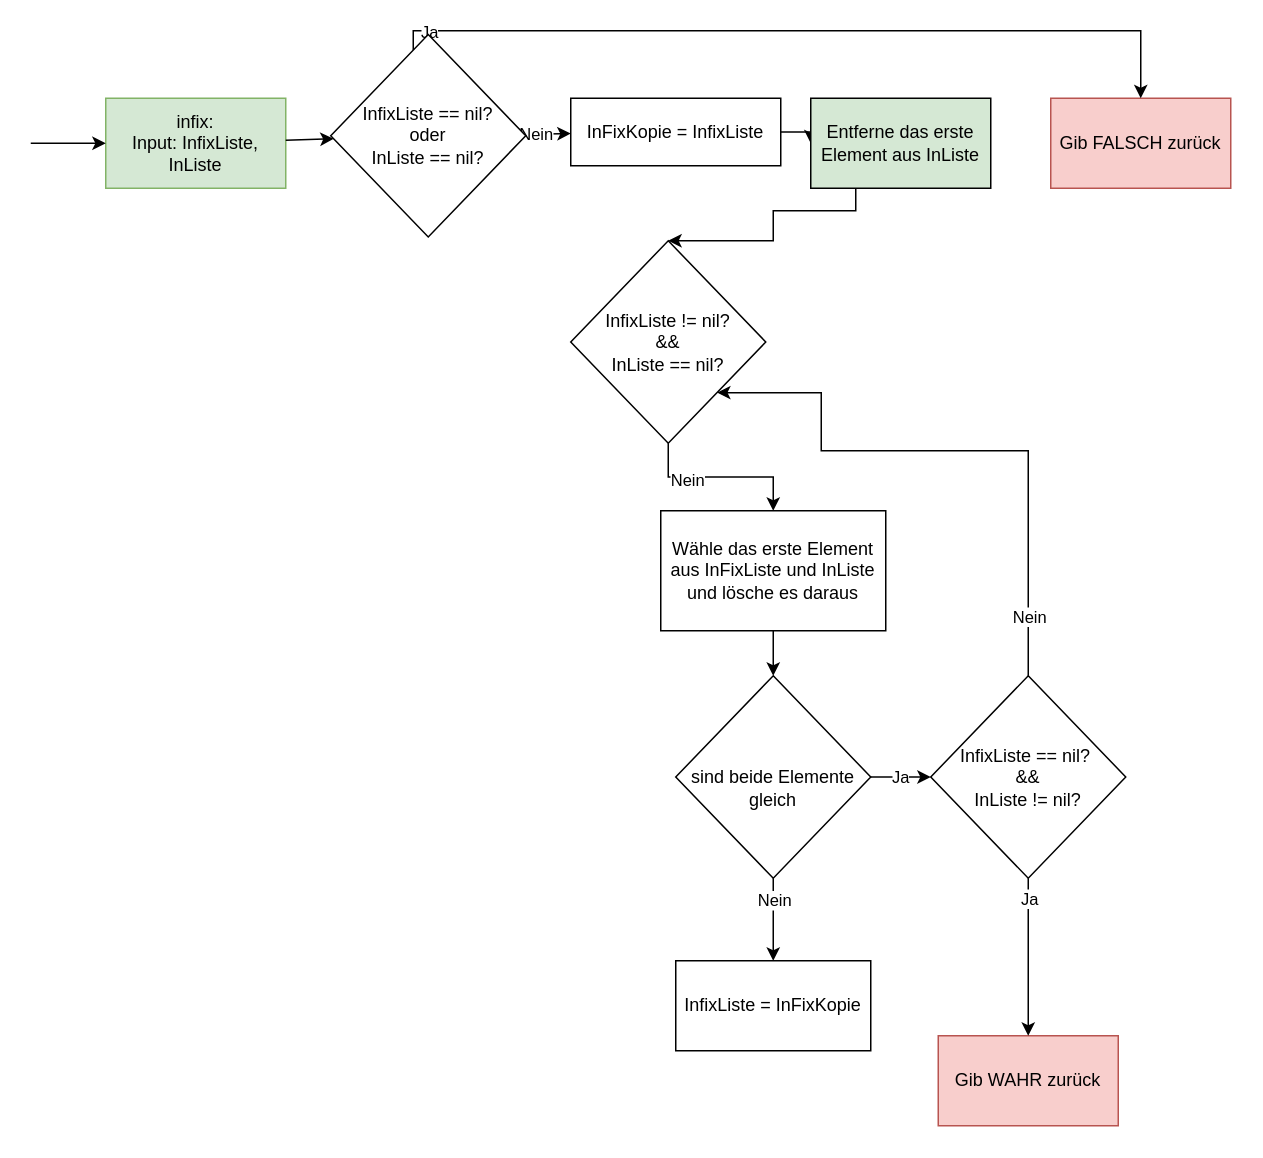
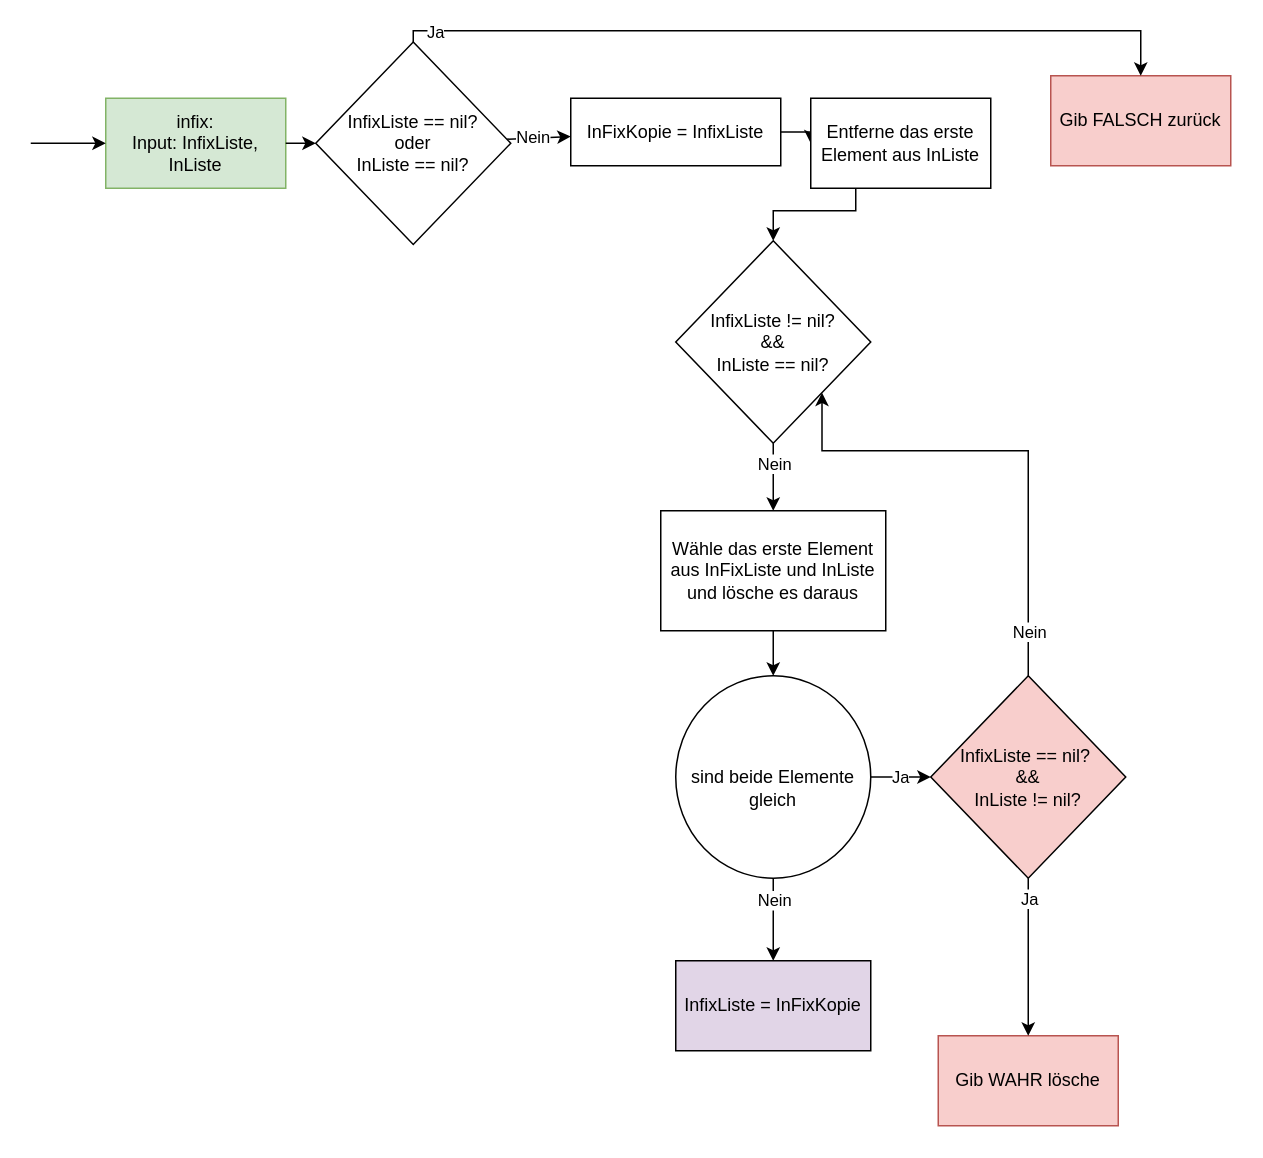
(428, 136) -> (413, 143)
(901, 143) -> (901, 143)
(1141, 143) -> (1141, 121)
(668, 342) -> (773, 342)
(773, 777) -> (773, 777)
(1028, 777) -> (1028, 777)
(773, 1006) -> (773, 1006)
(1028, 1081) -> (1028, 1081)
